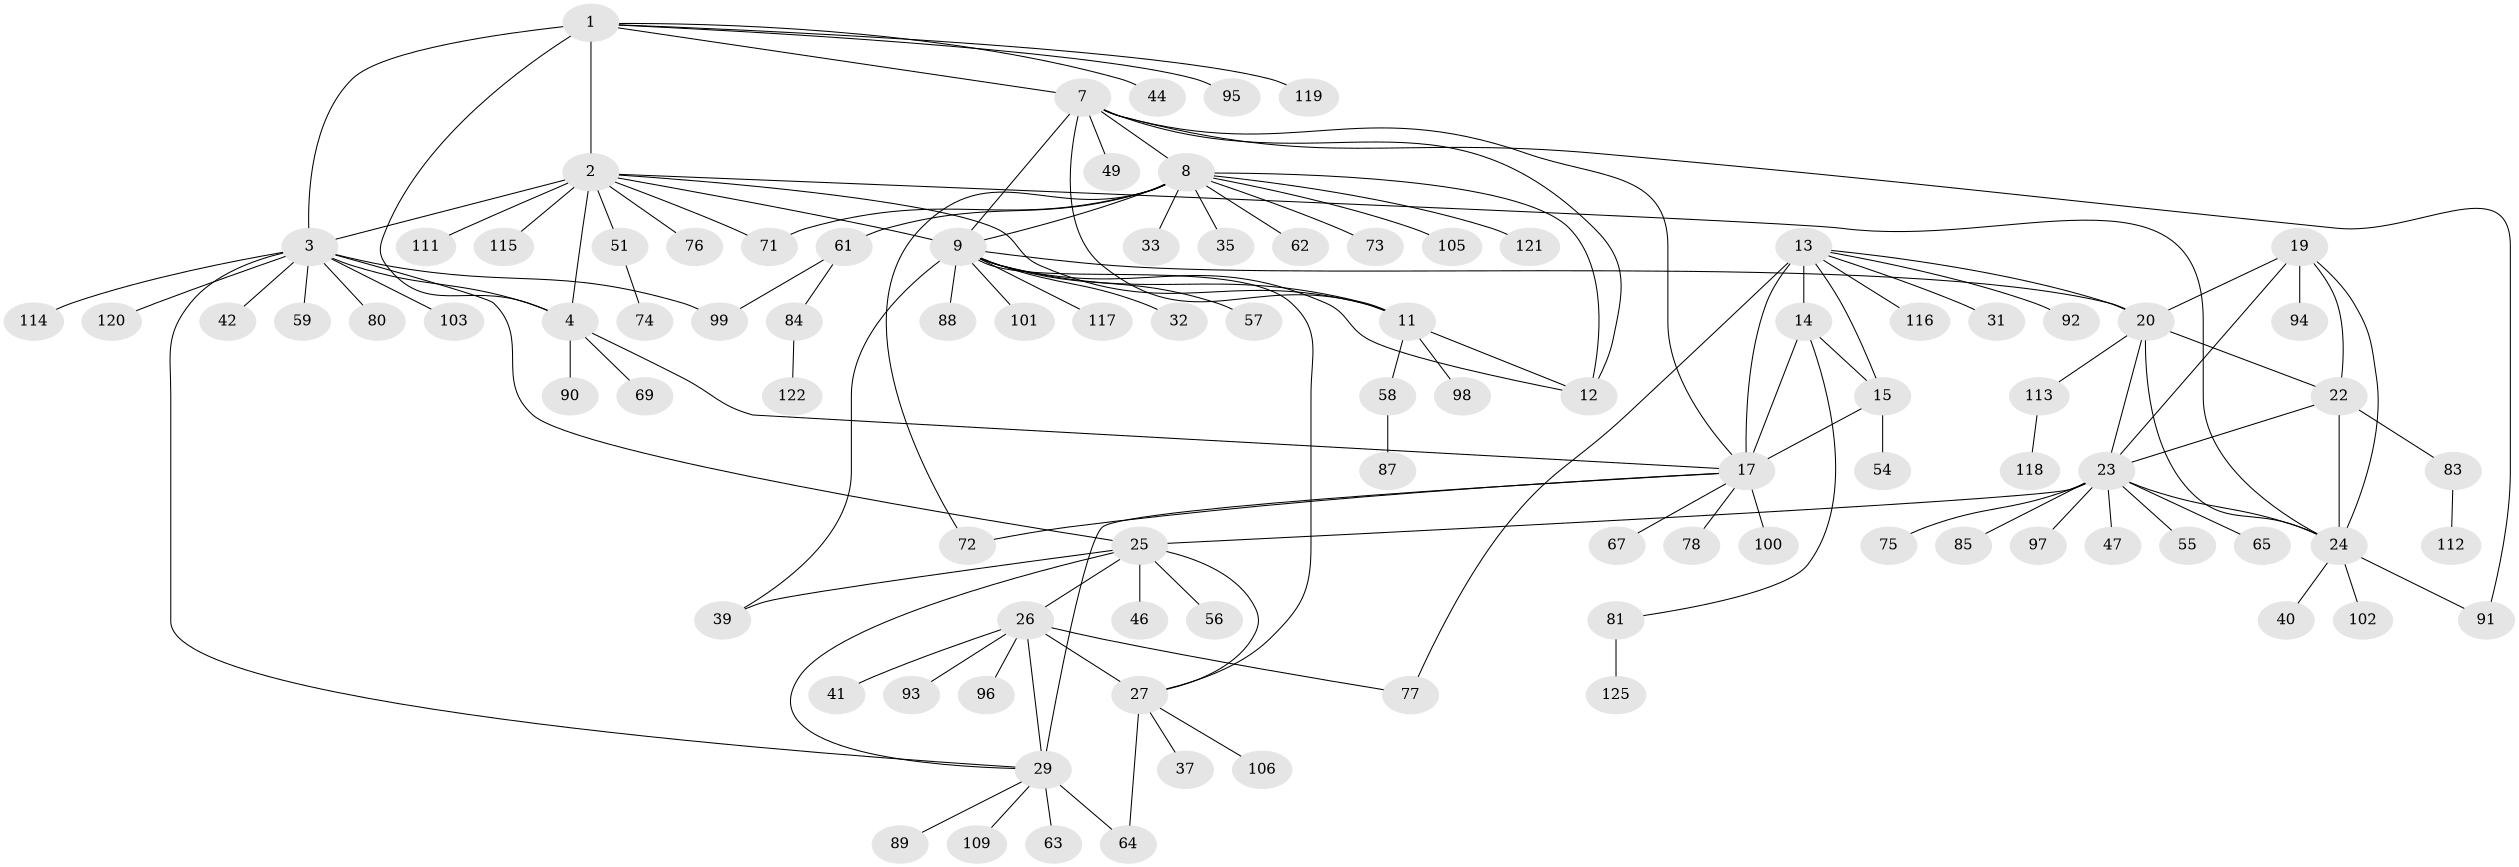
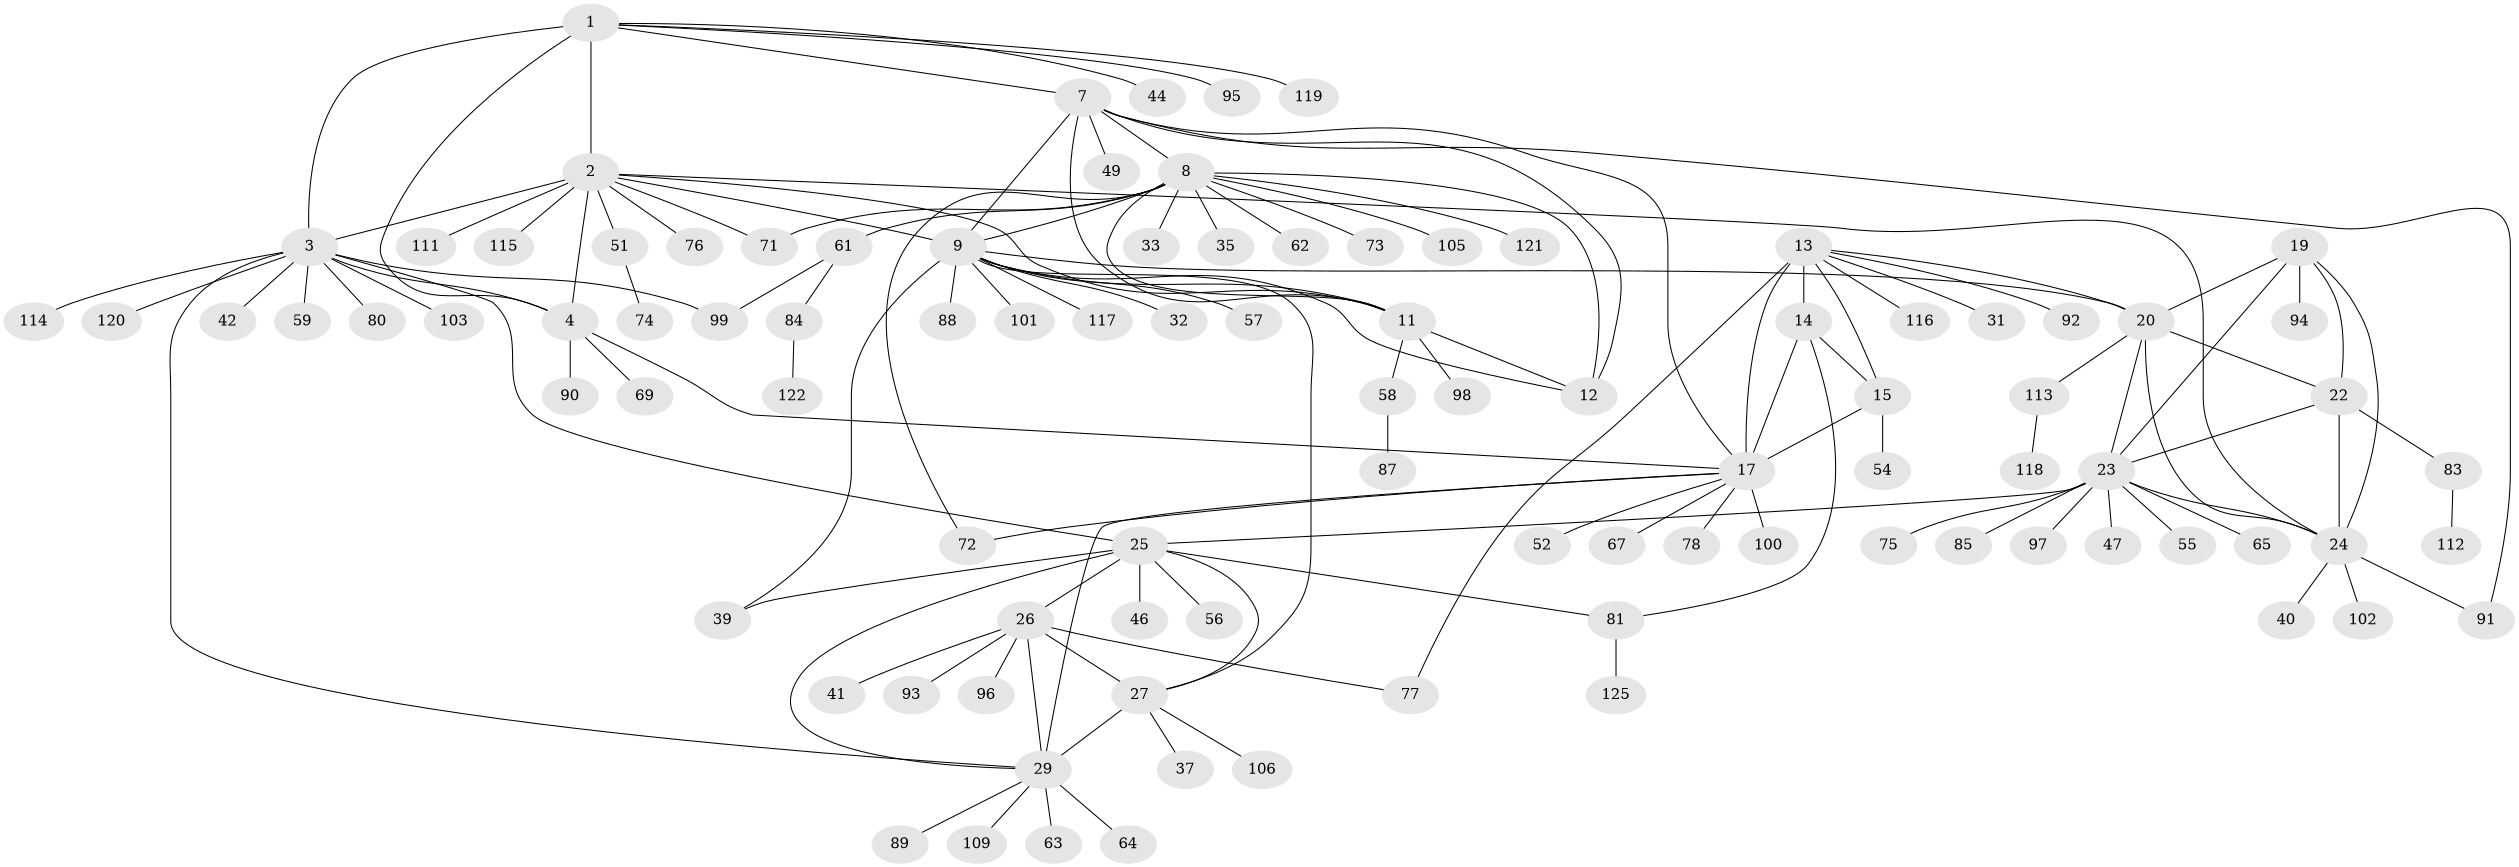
none -> (1108, 255)
none -> (1542, 546)
none -> (1378, 583)
(1134, 770) -> (1092, 733)
